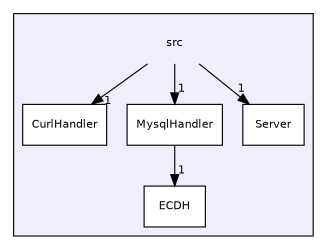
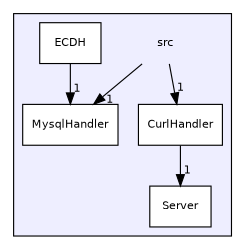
(220, 80) -> (180, 160)
(175, 160) -> (70, 78)
